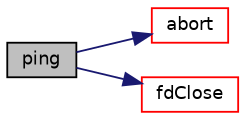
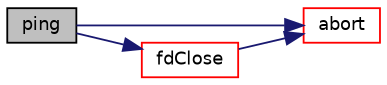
none -> (262, 44)
